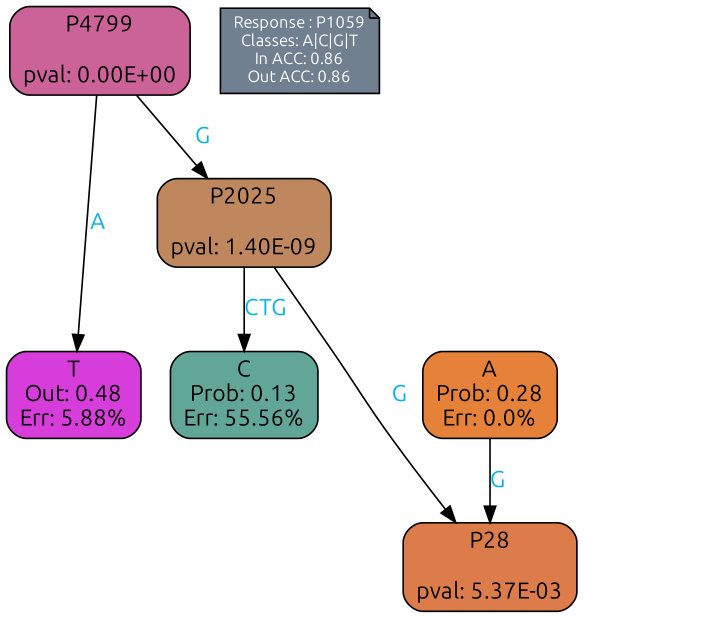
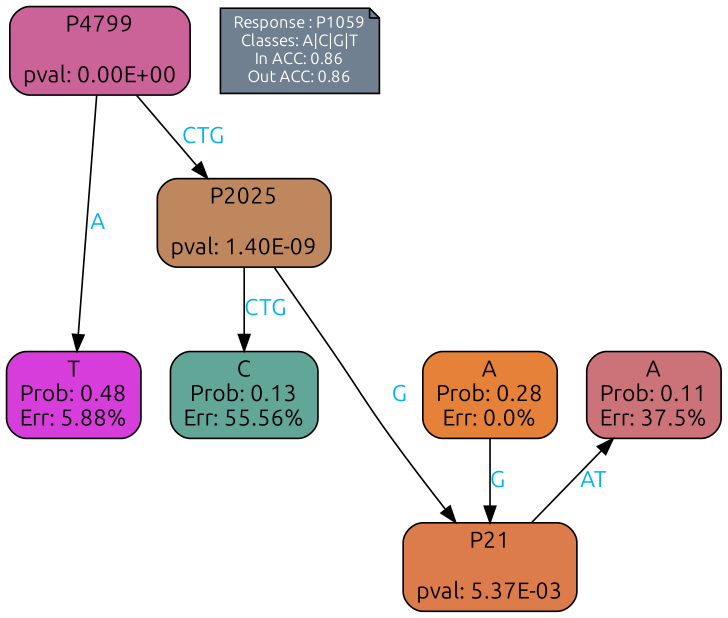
(203, 137) -> (203, 137)
(74, 395) -> (74, 395)
none -> (654, 395)
(490, 567) -> (490, 567)
